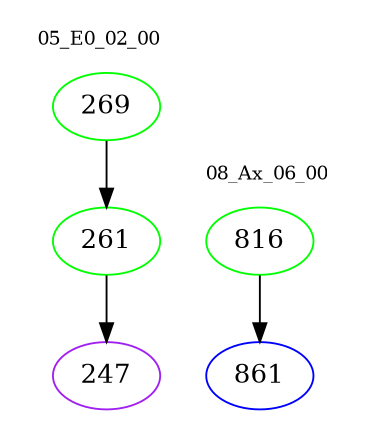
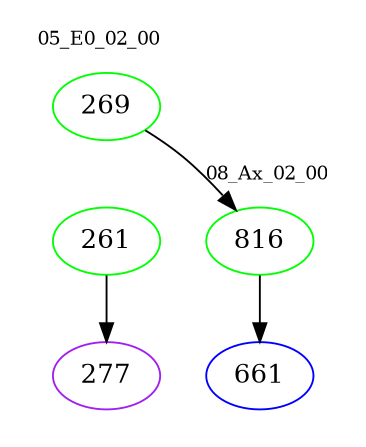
(107, 165) -> (203, 175)
(267, 175) -> (267, 175)
(107, 376) -> (107, 376)
(260, 376) -> (260, 376)
